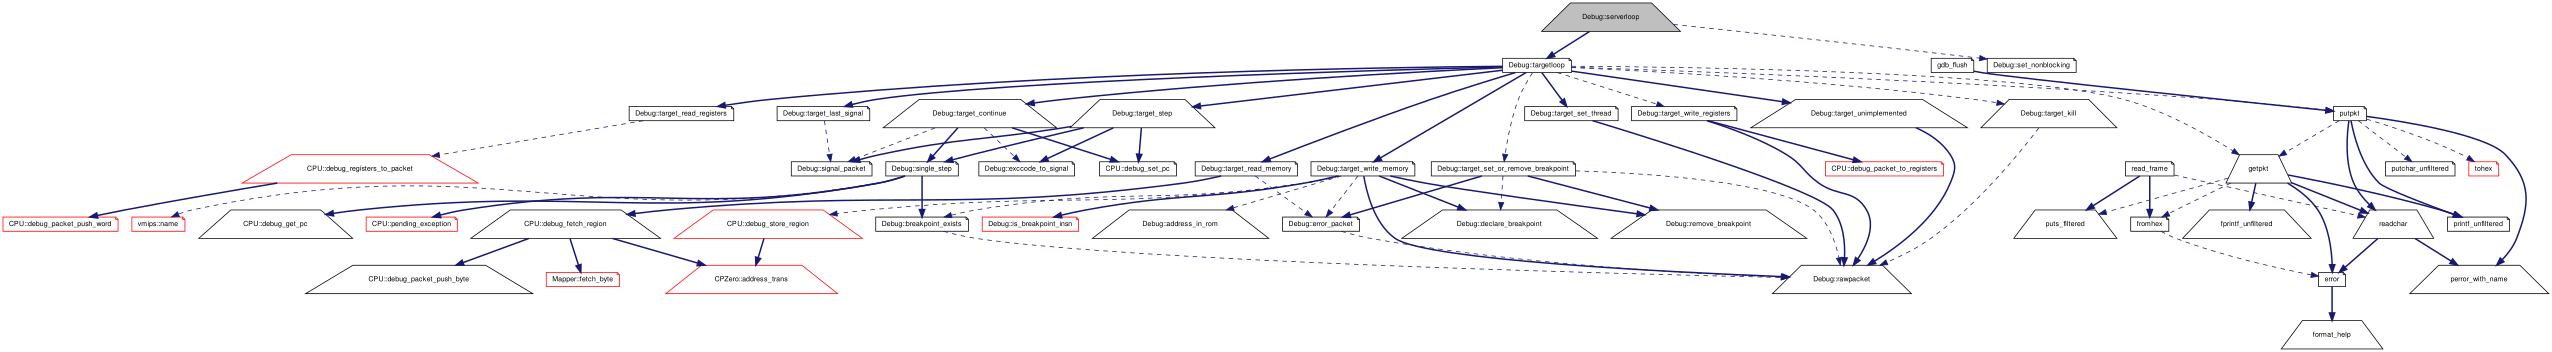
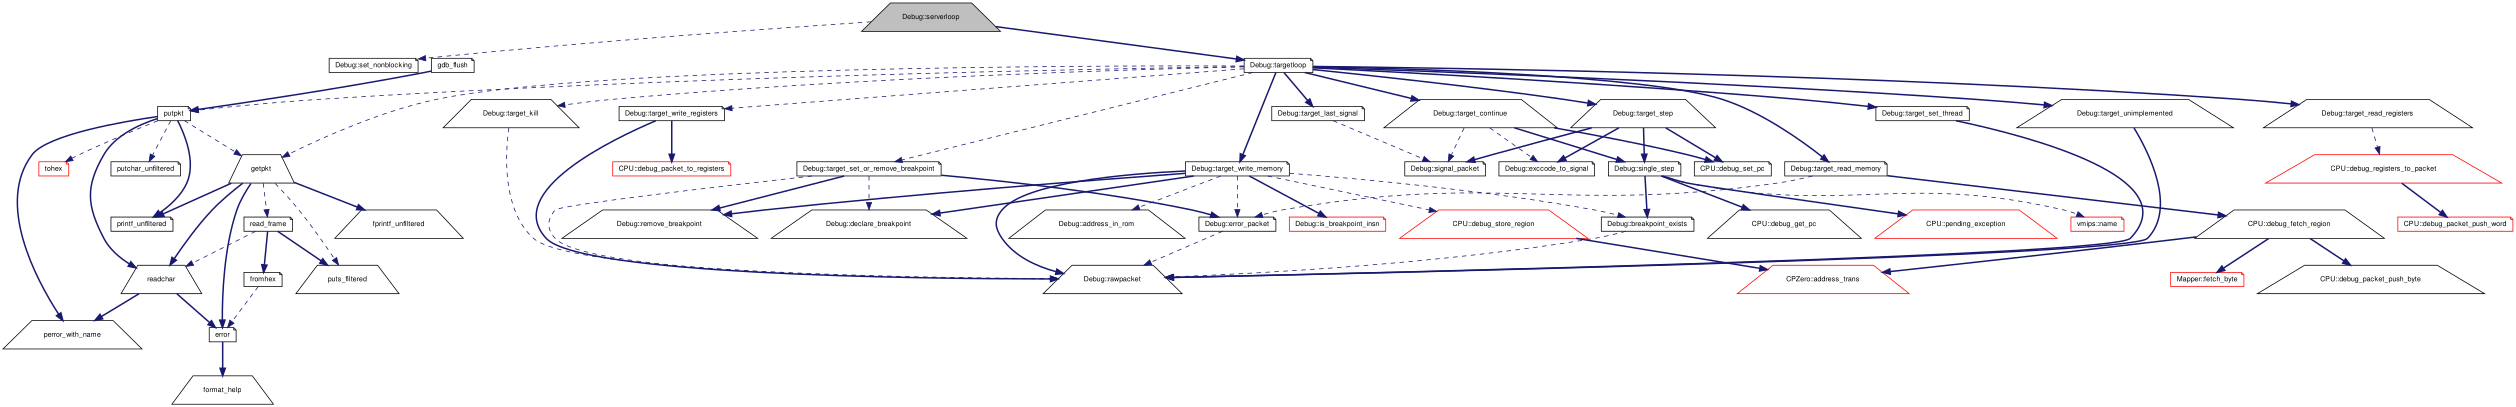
(681, 114) -> (2368, 114)
(2200, 198) -> (265, 196)
(412, 224) -> (1966, 224)
